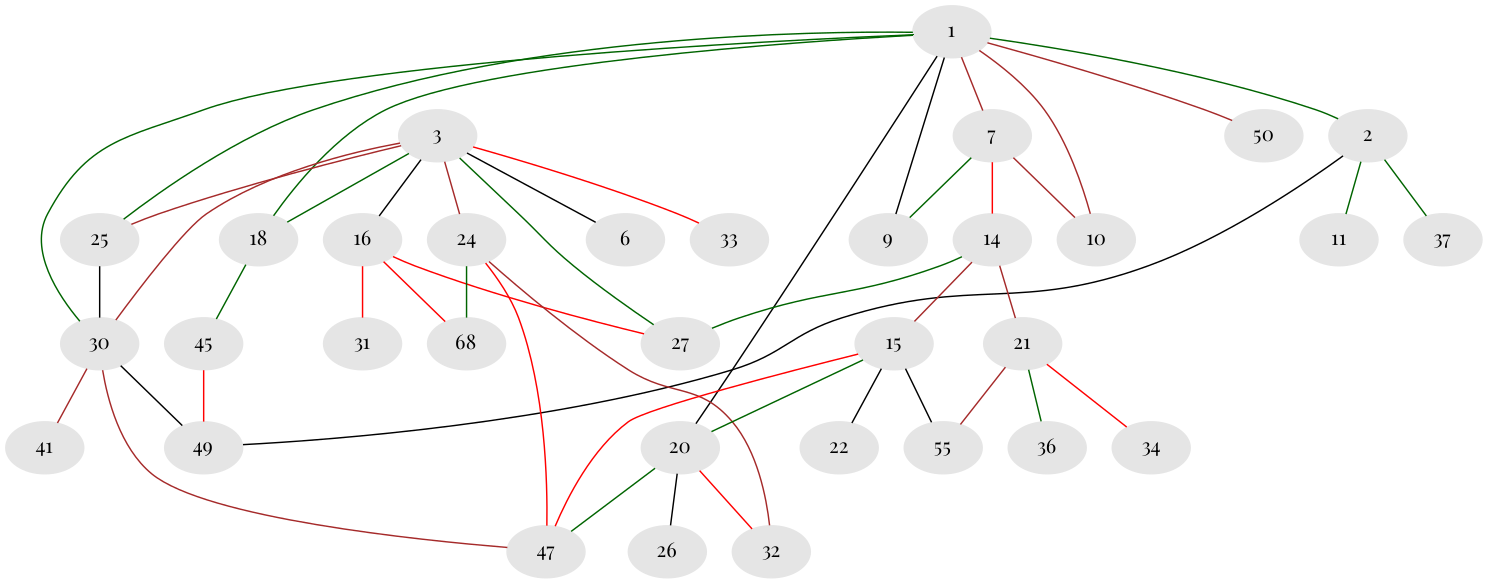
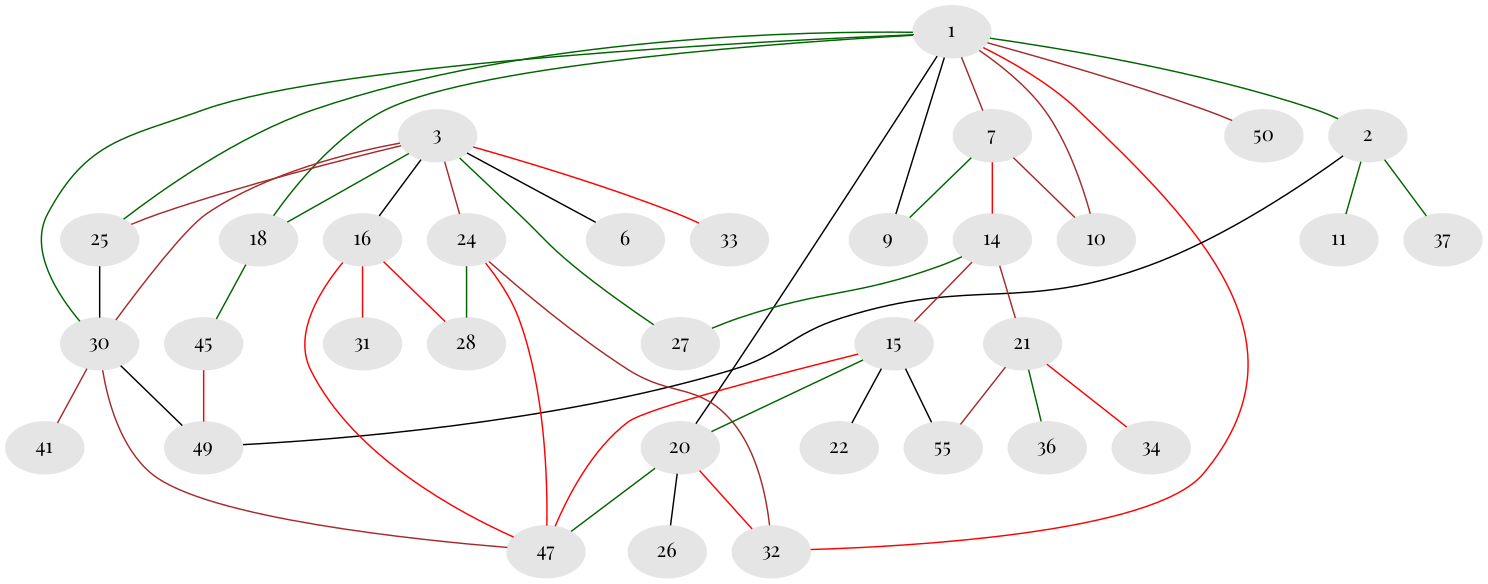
(492, 292) -> (348, 423)
(467, 344) -> (467, 344)
none -> (1238, 412)
